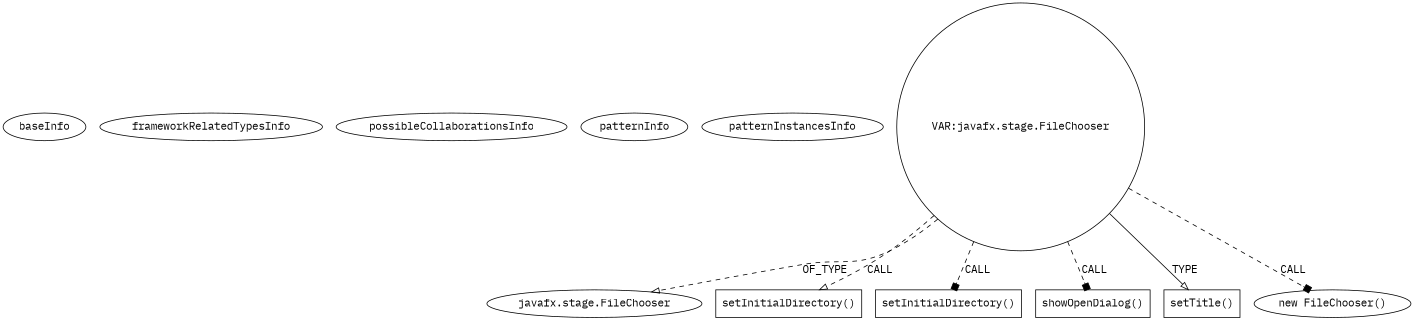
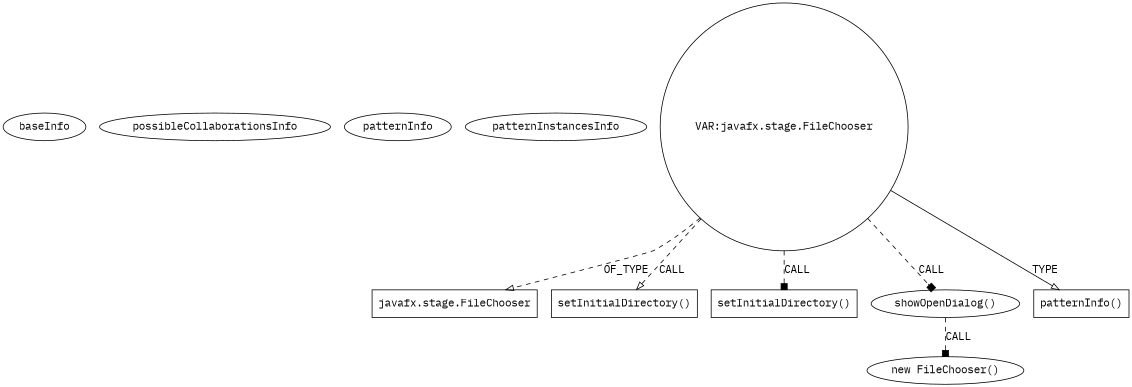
(211, 127) -> none
(1216, 237) -> (945, 333)
(594, 304) -> (455, 304)
(1093, 304) -> (945, 304)
(1202, 304) -> (1081, 304)
